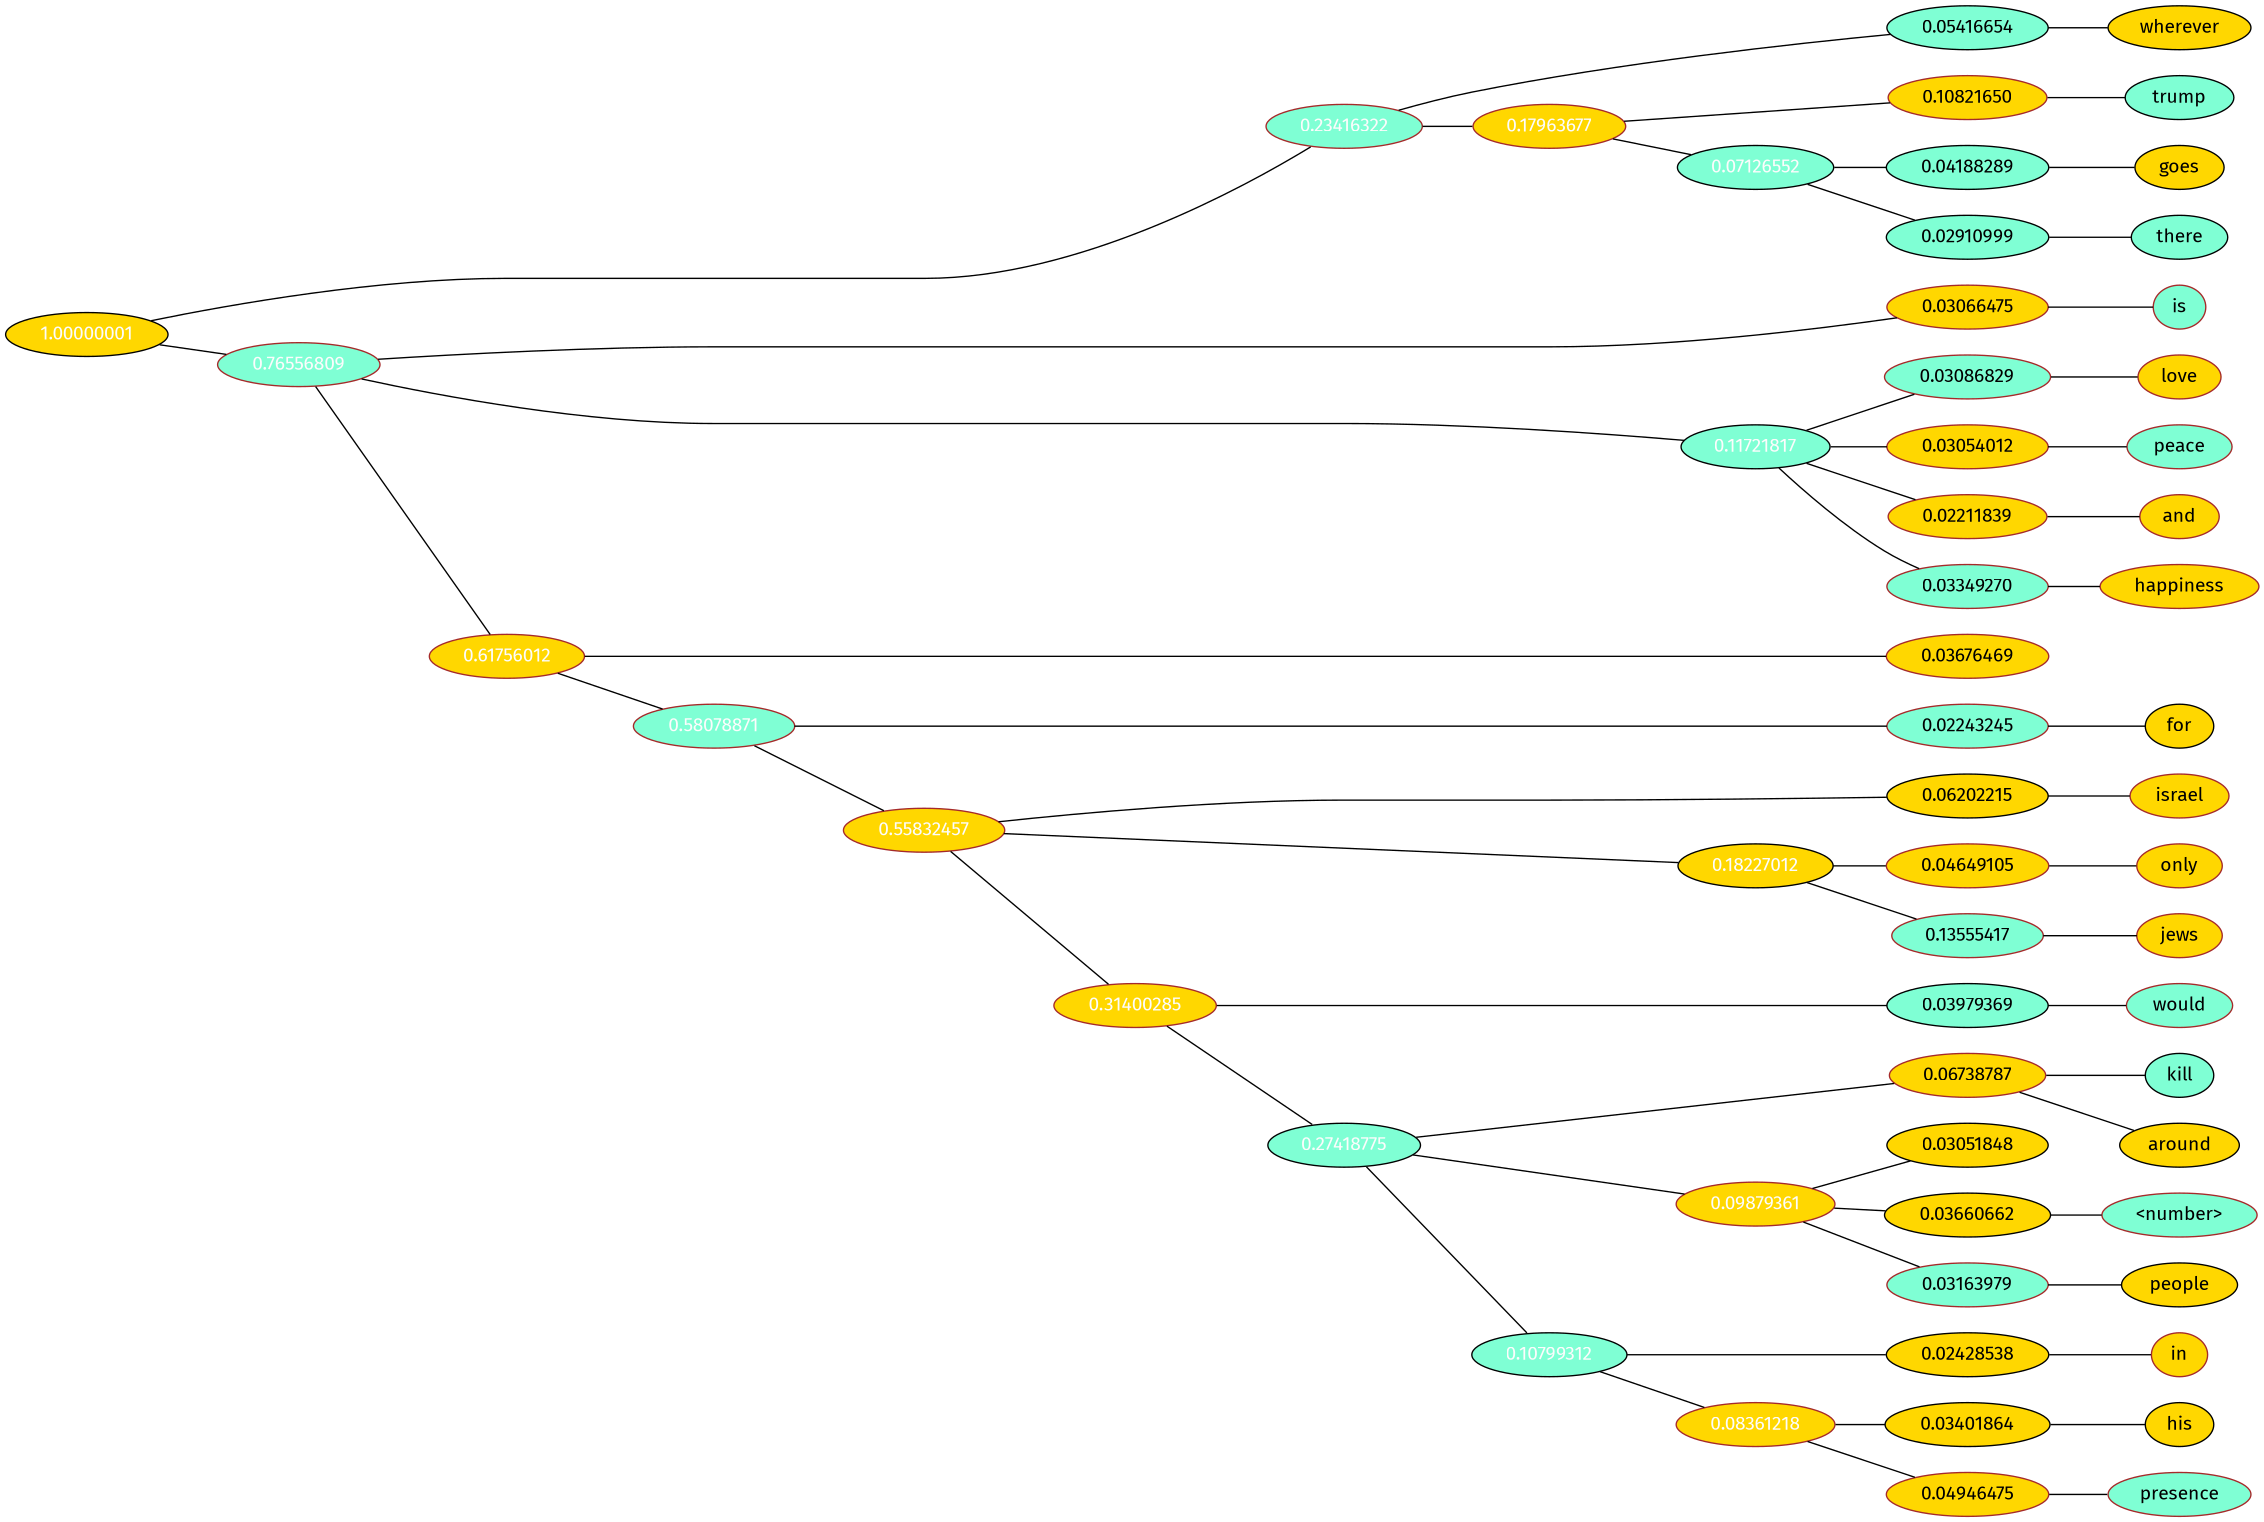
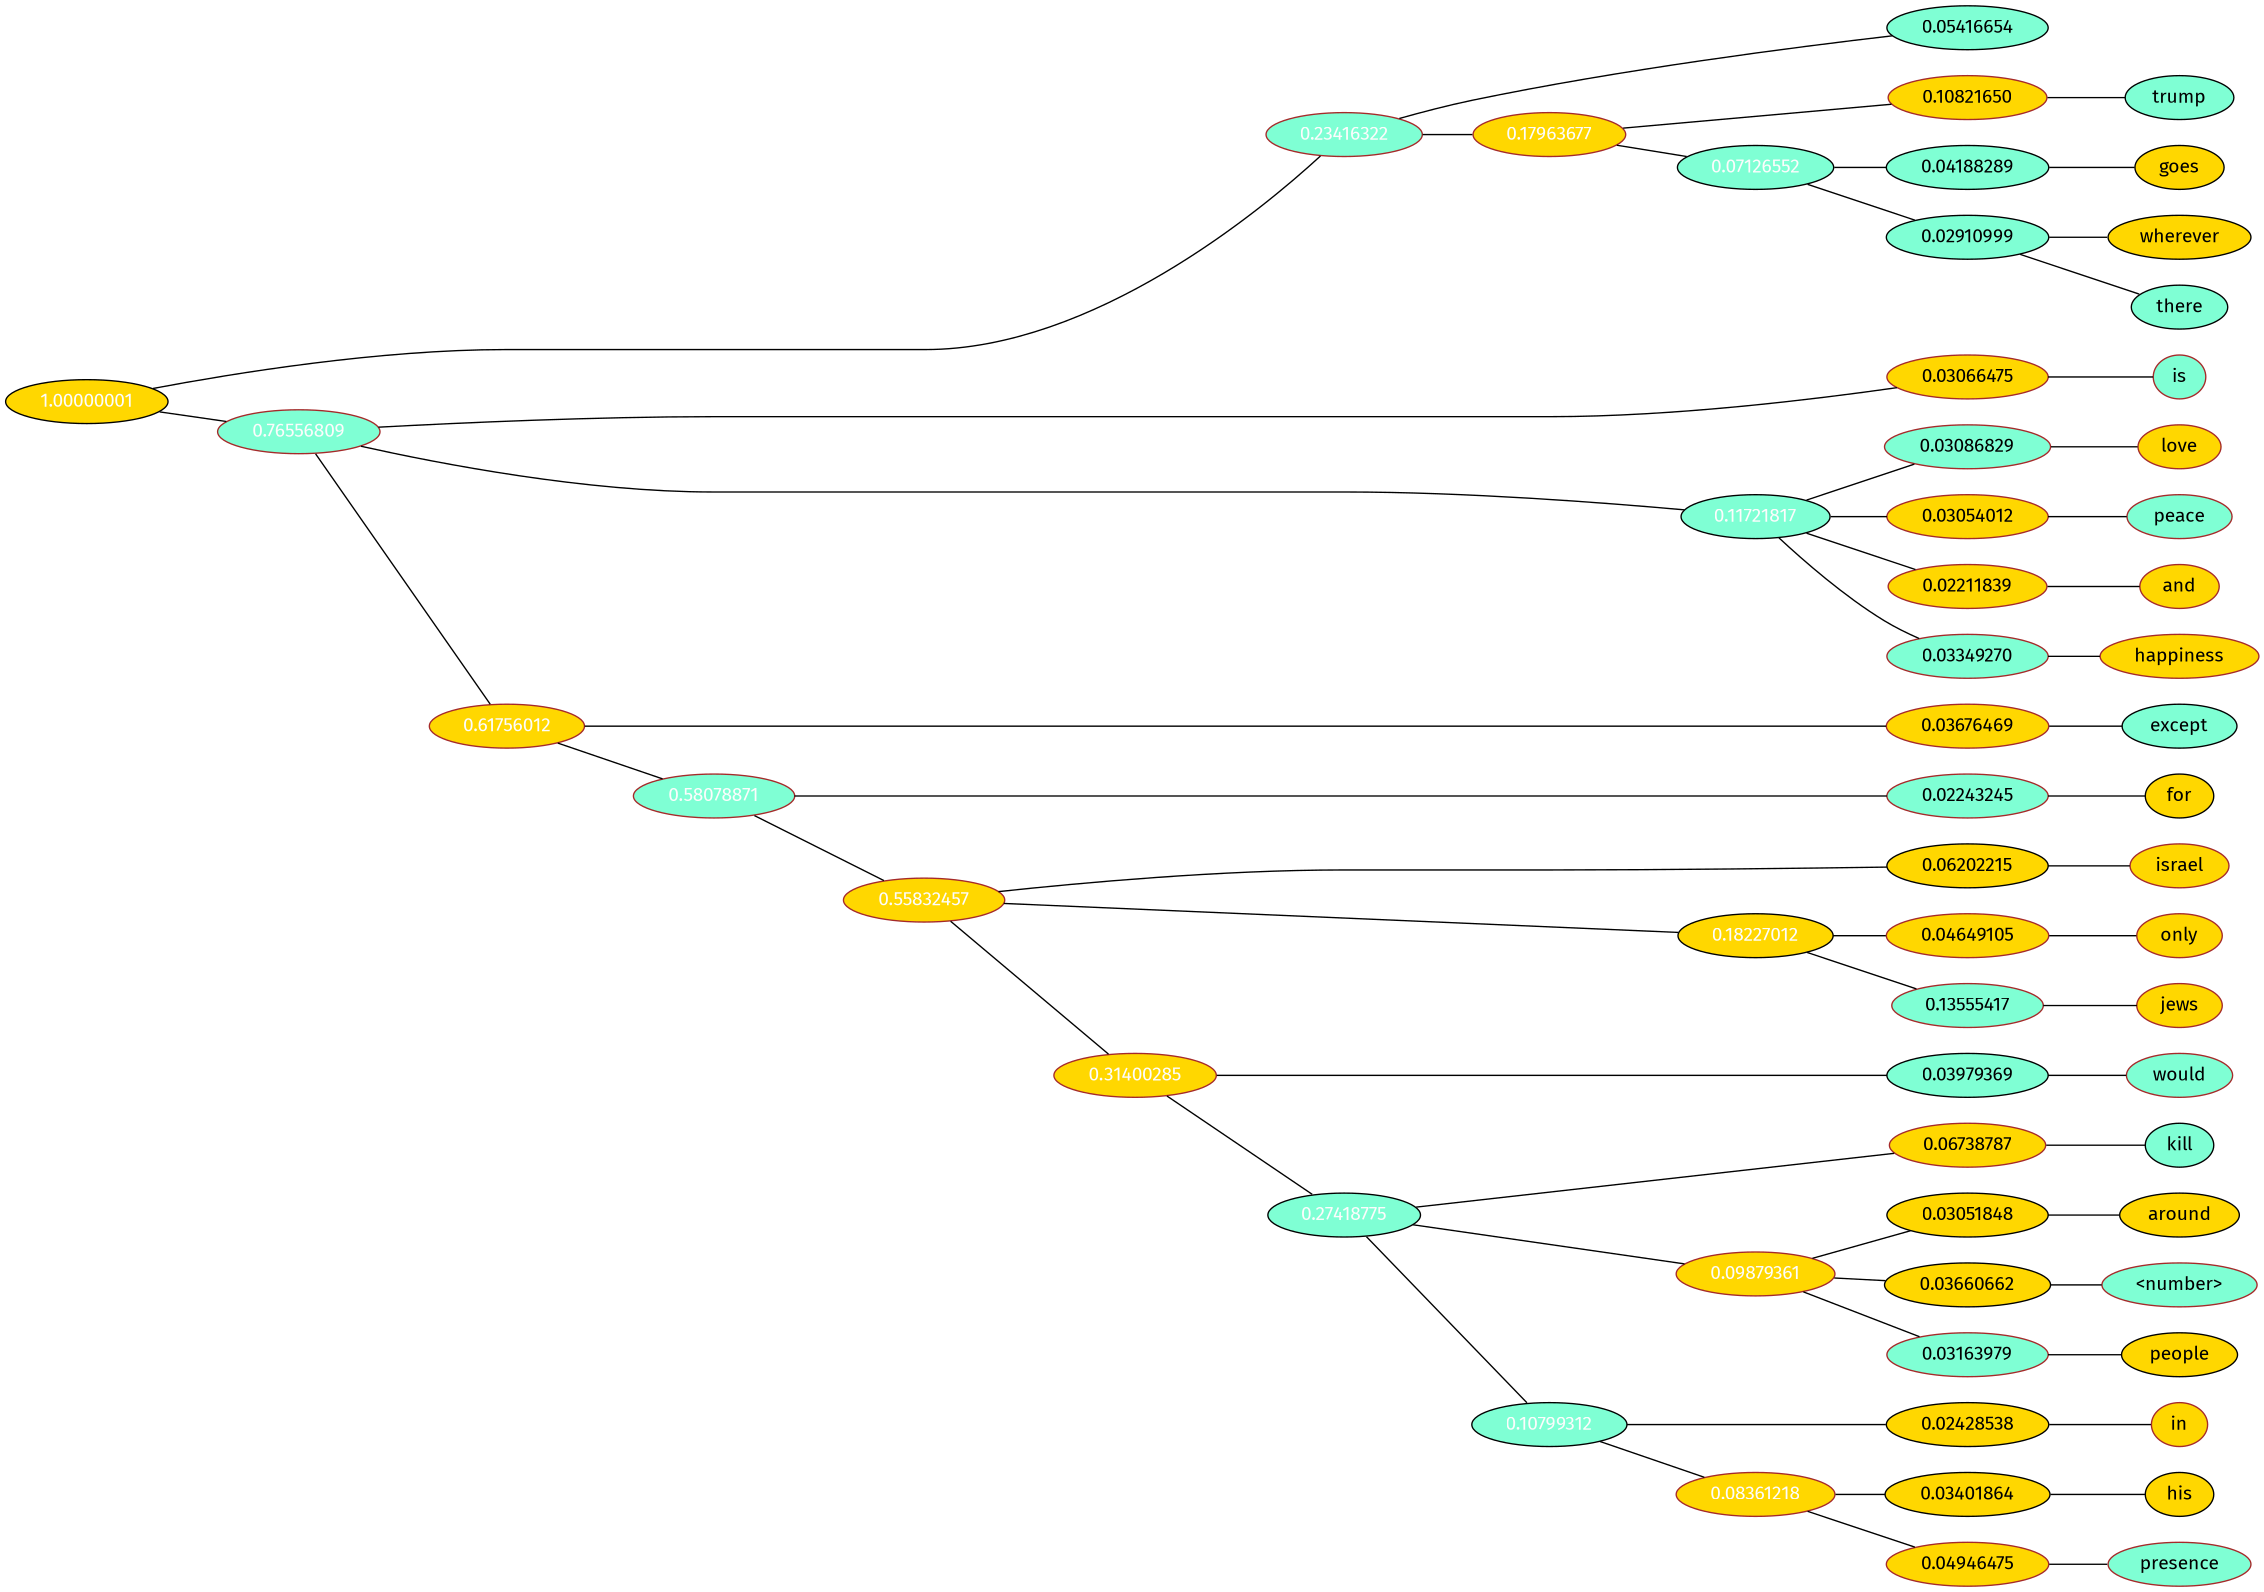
(2078, 28) -> (2078, 237)
none -> (2179, 726)
(2077, 1111) -> (2084, 1215)
